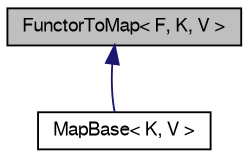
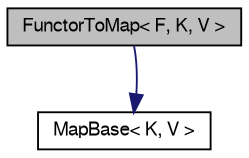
(112, 88) -> (137, 70)
